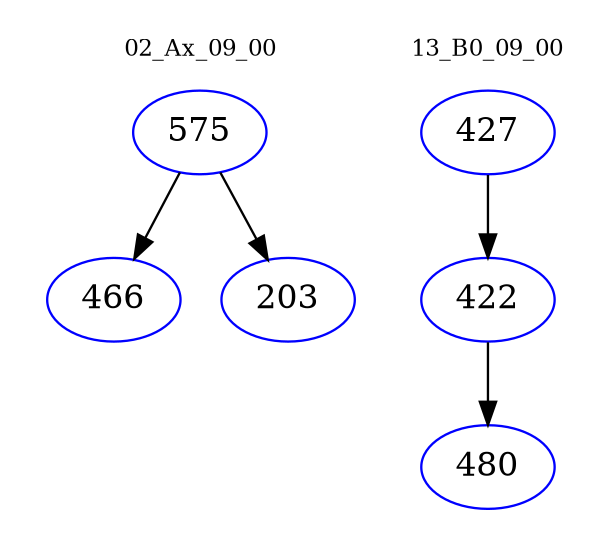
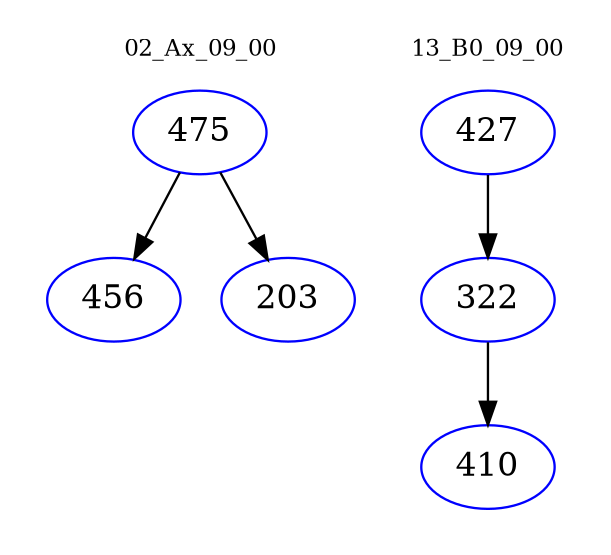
(200, 132) -> (200, 132)
(114, 300) -> (114, 300)
(488, 300) -> (488, 300)
(488, 467) -> (488, 467)
